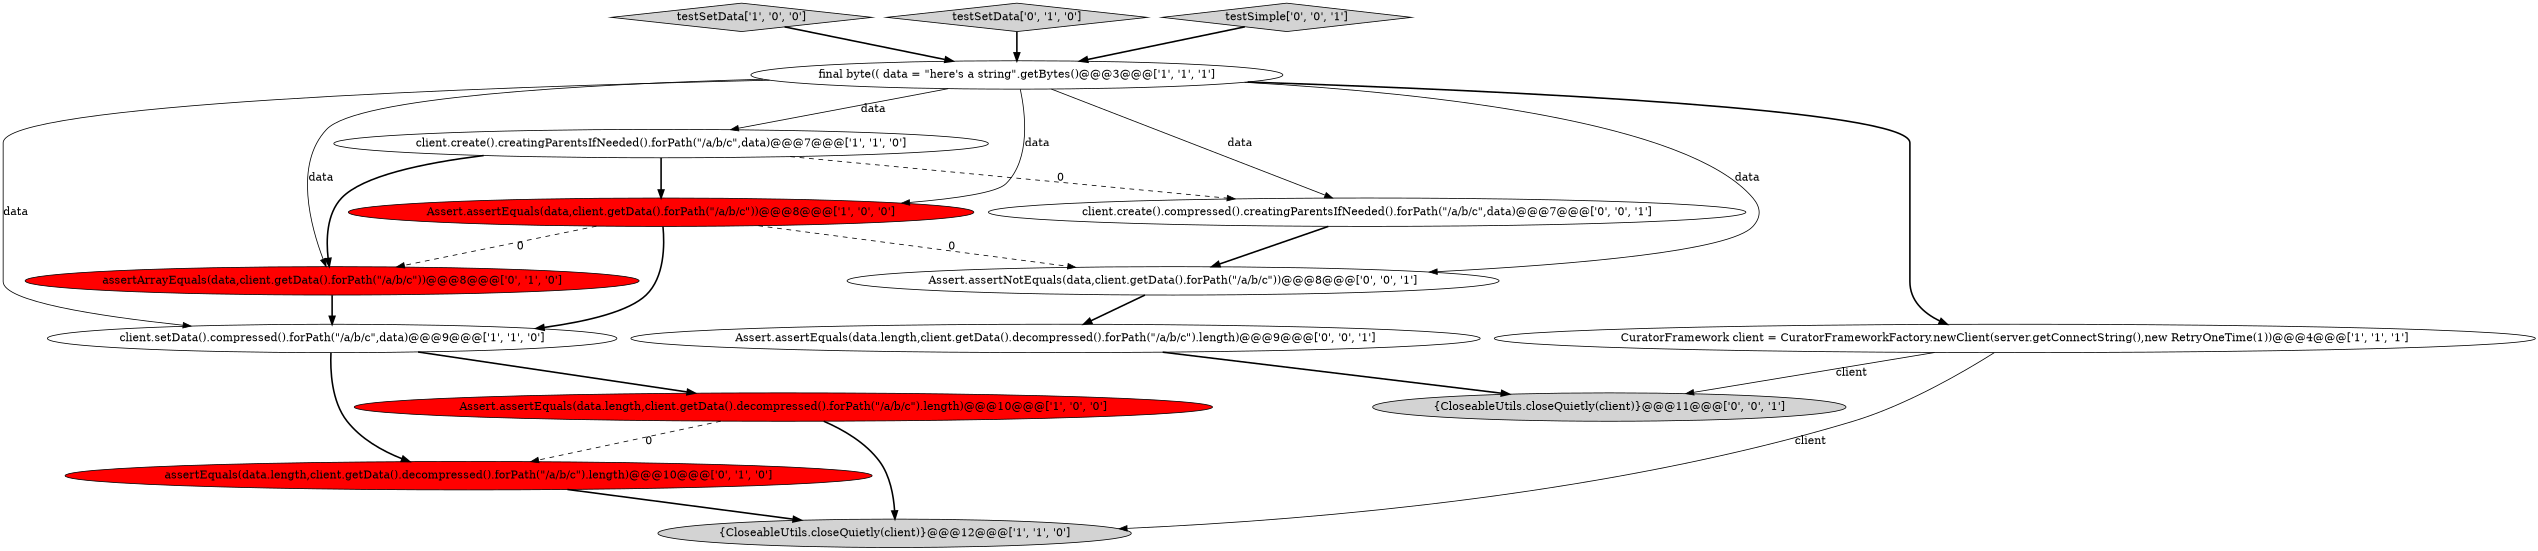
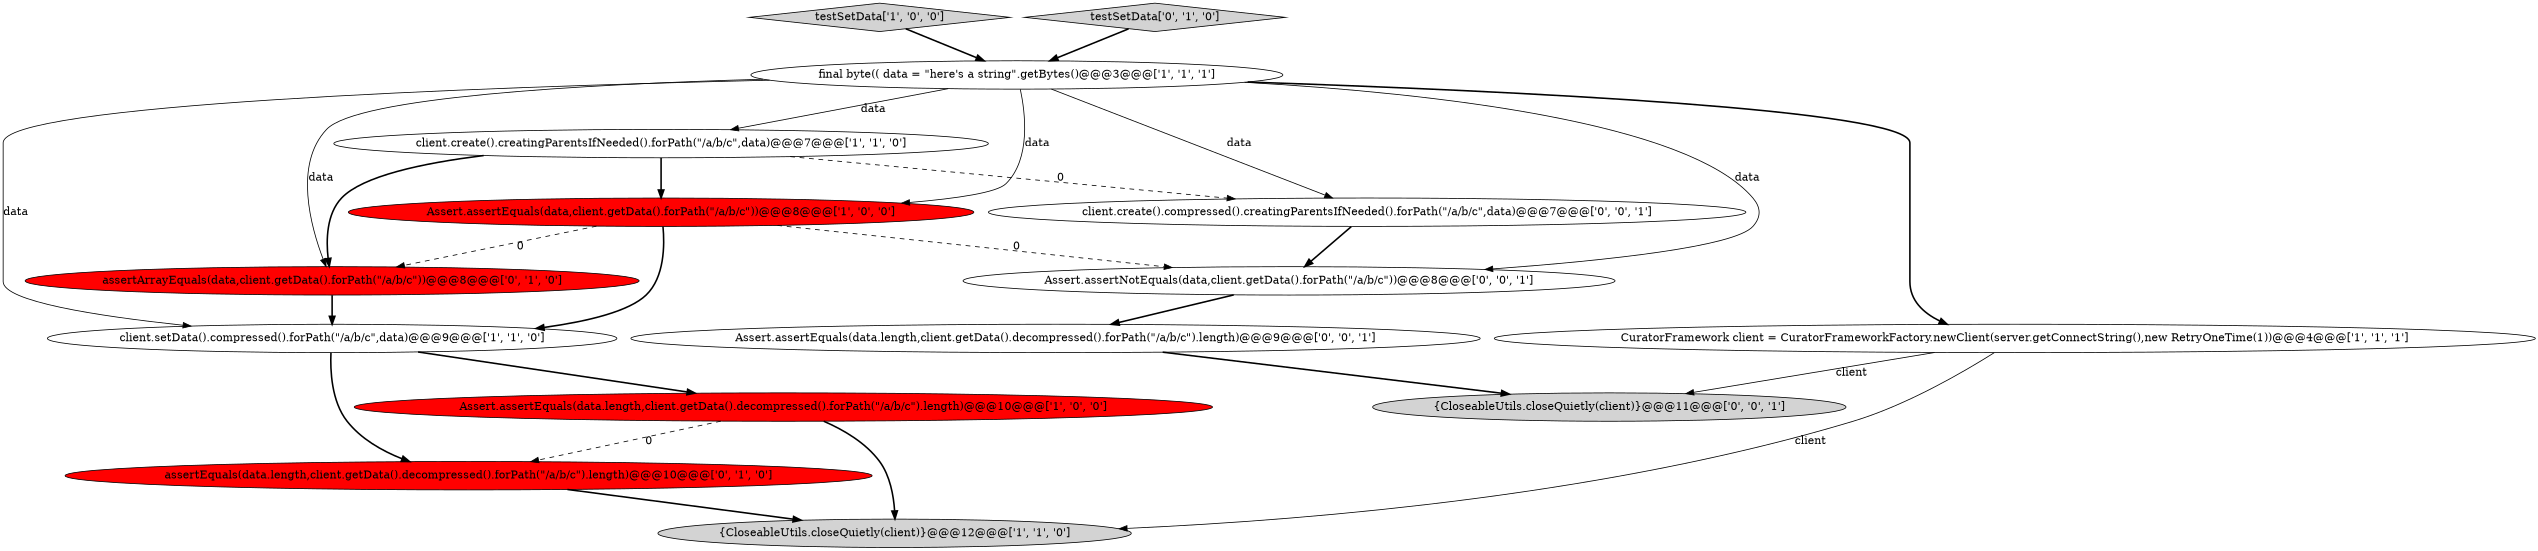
(1287, 17) -> none
